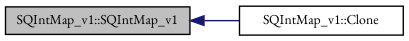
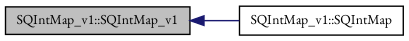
(321, 21) -> (321, 21)
